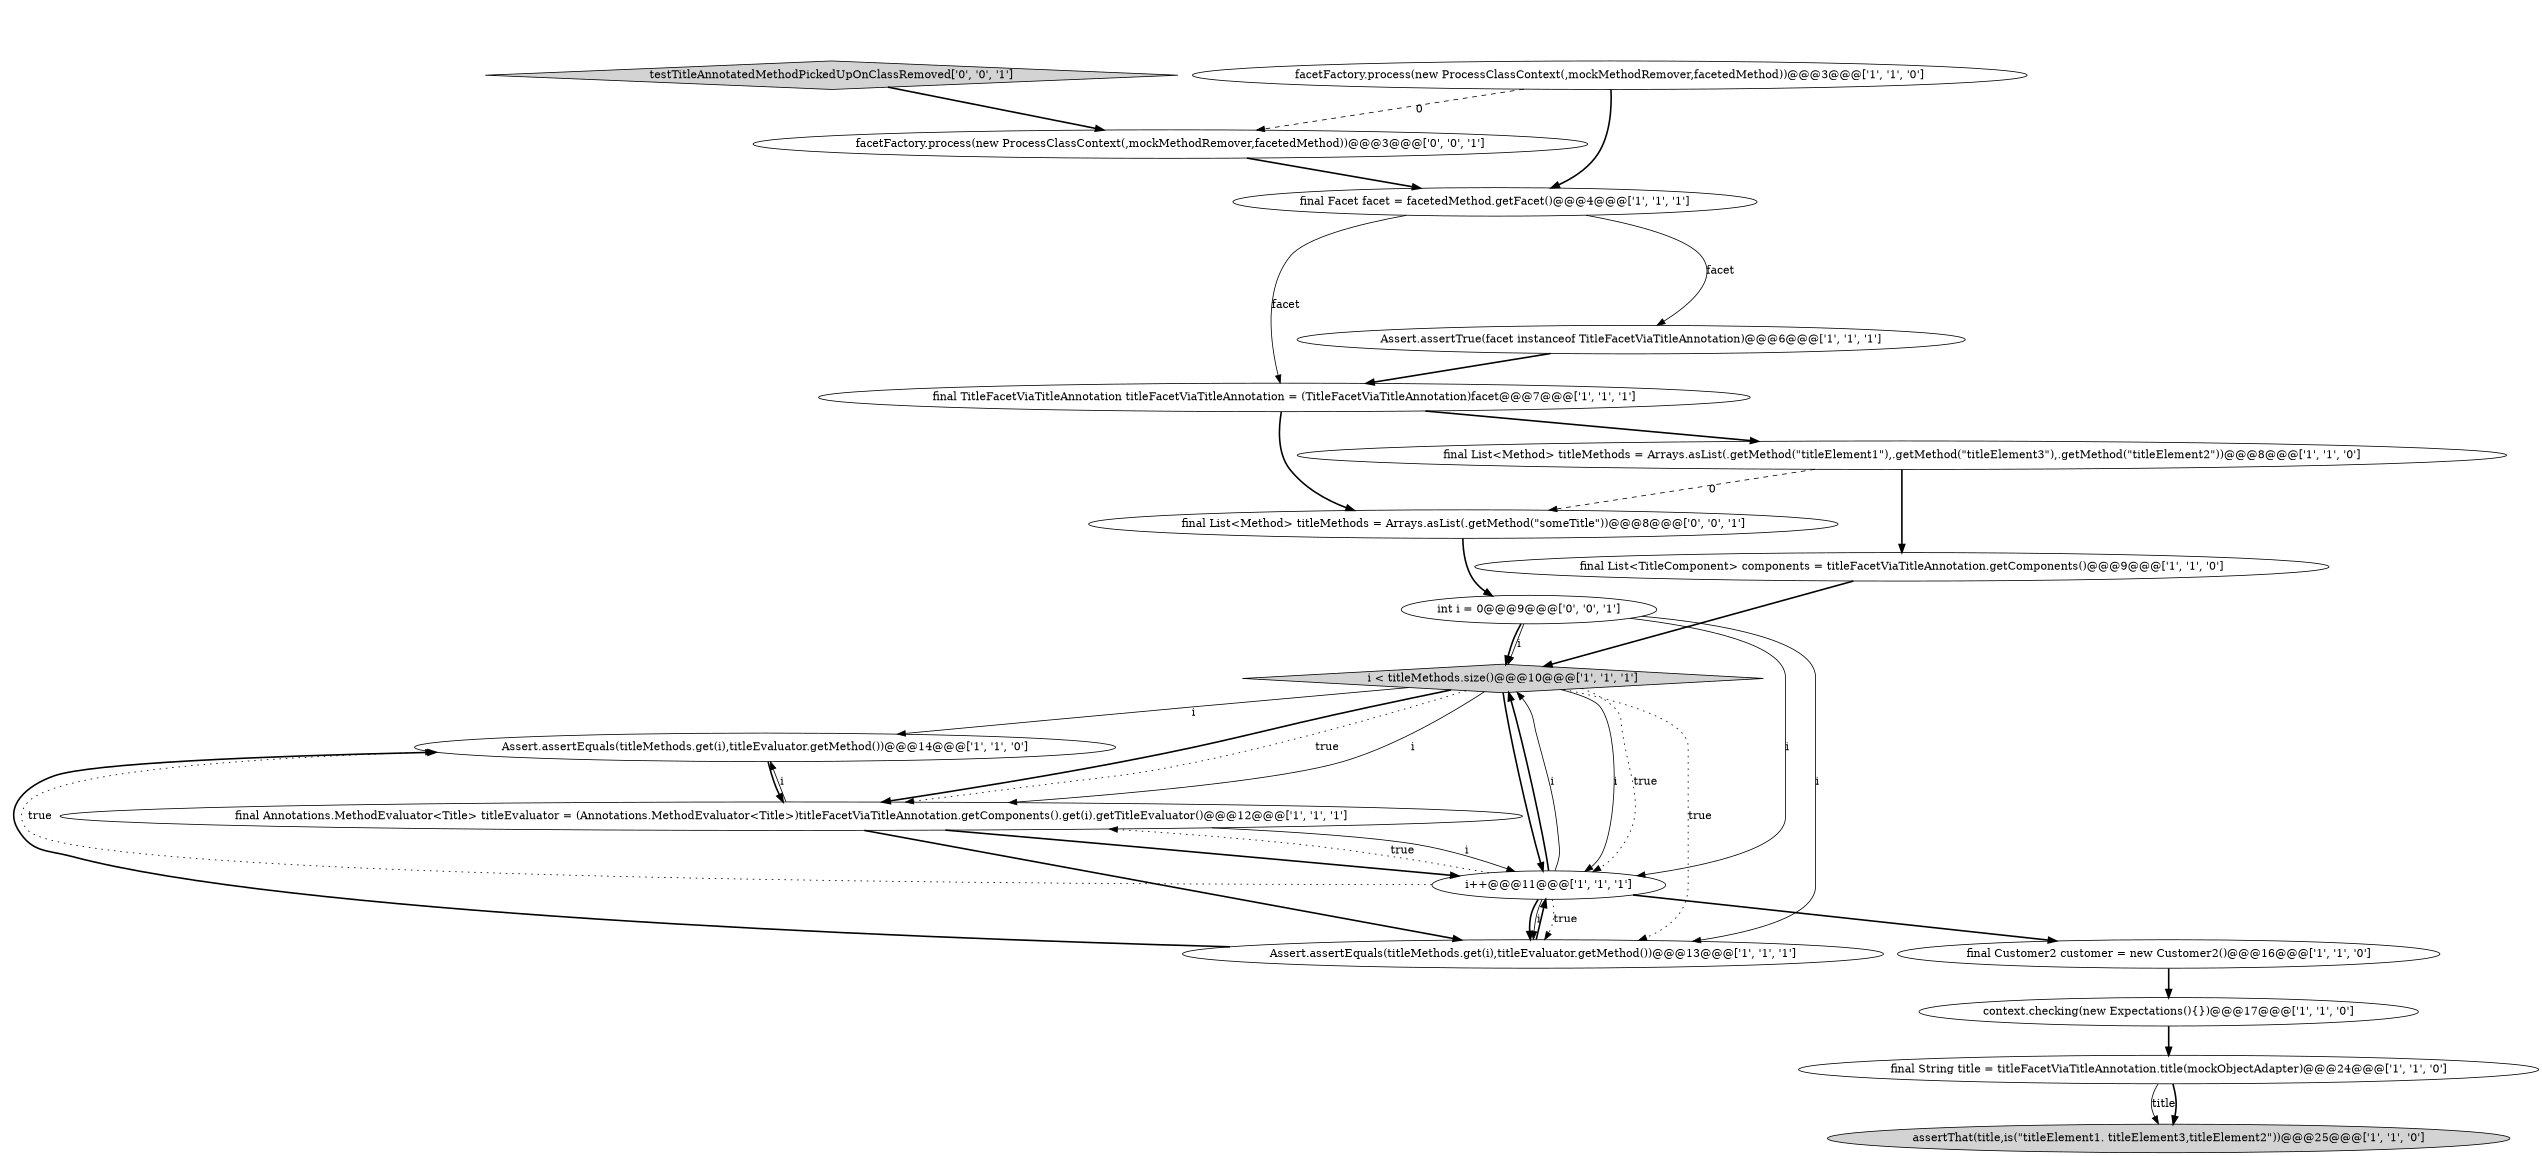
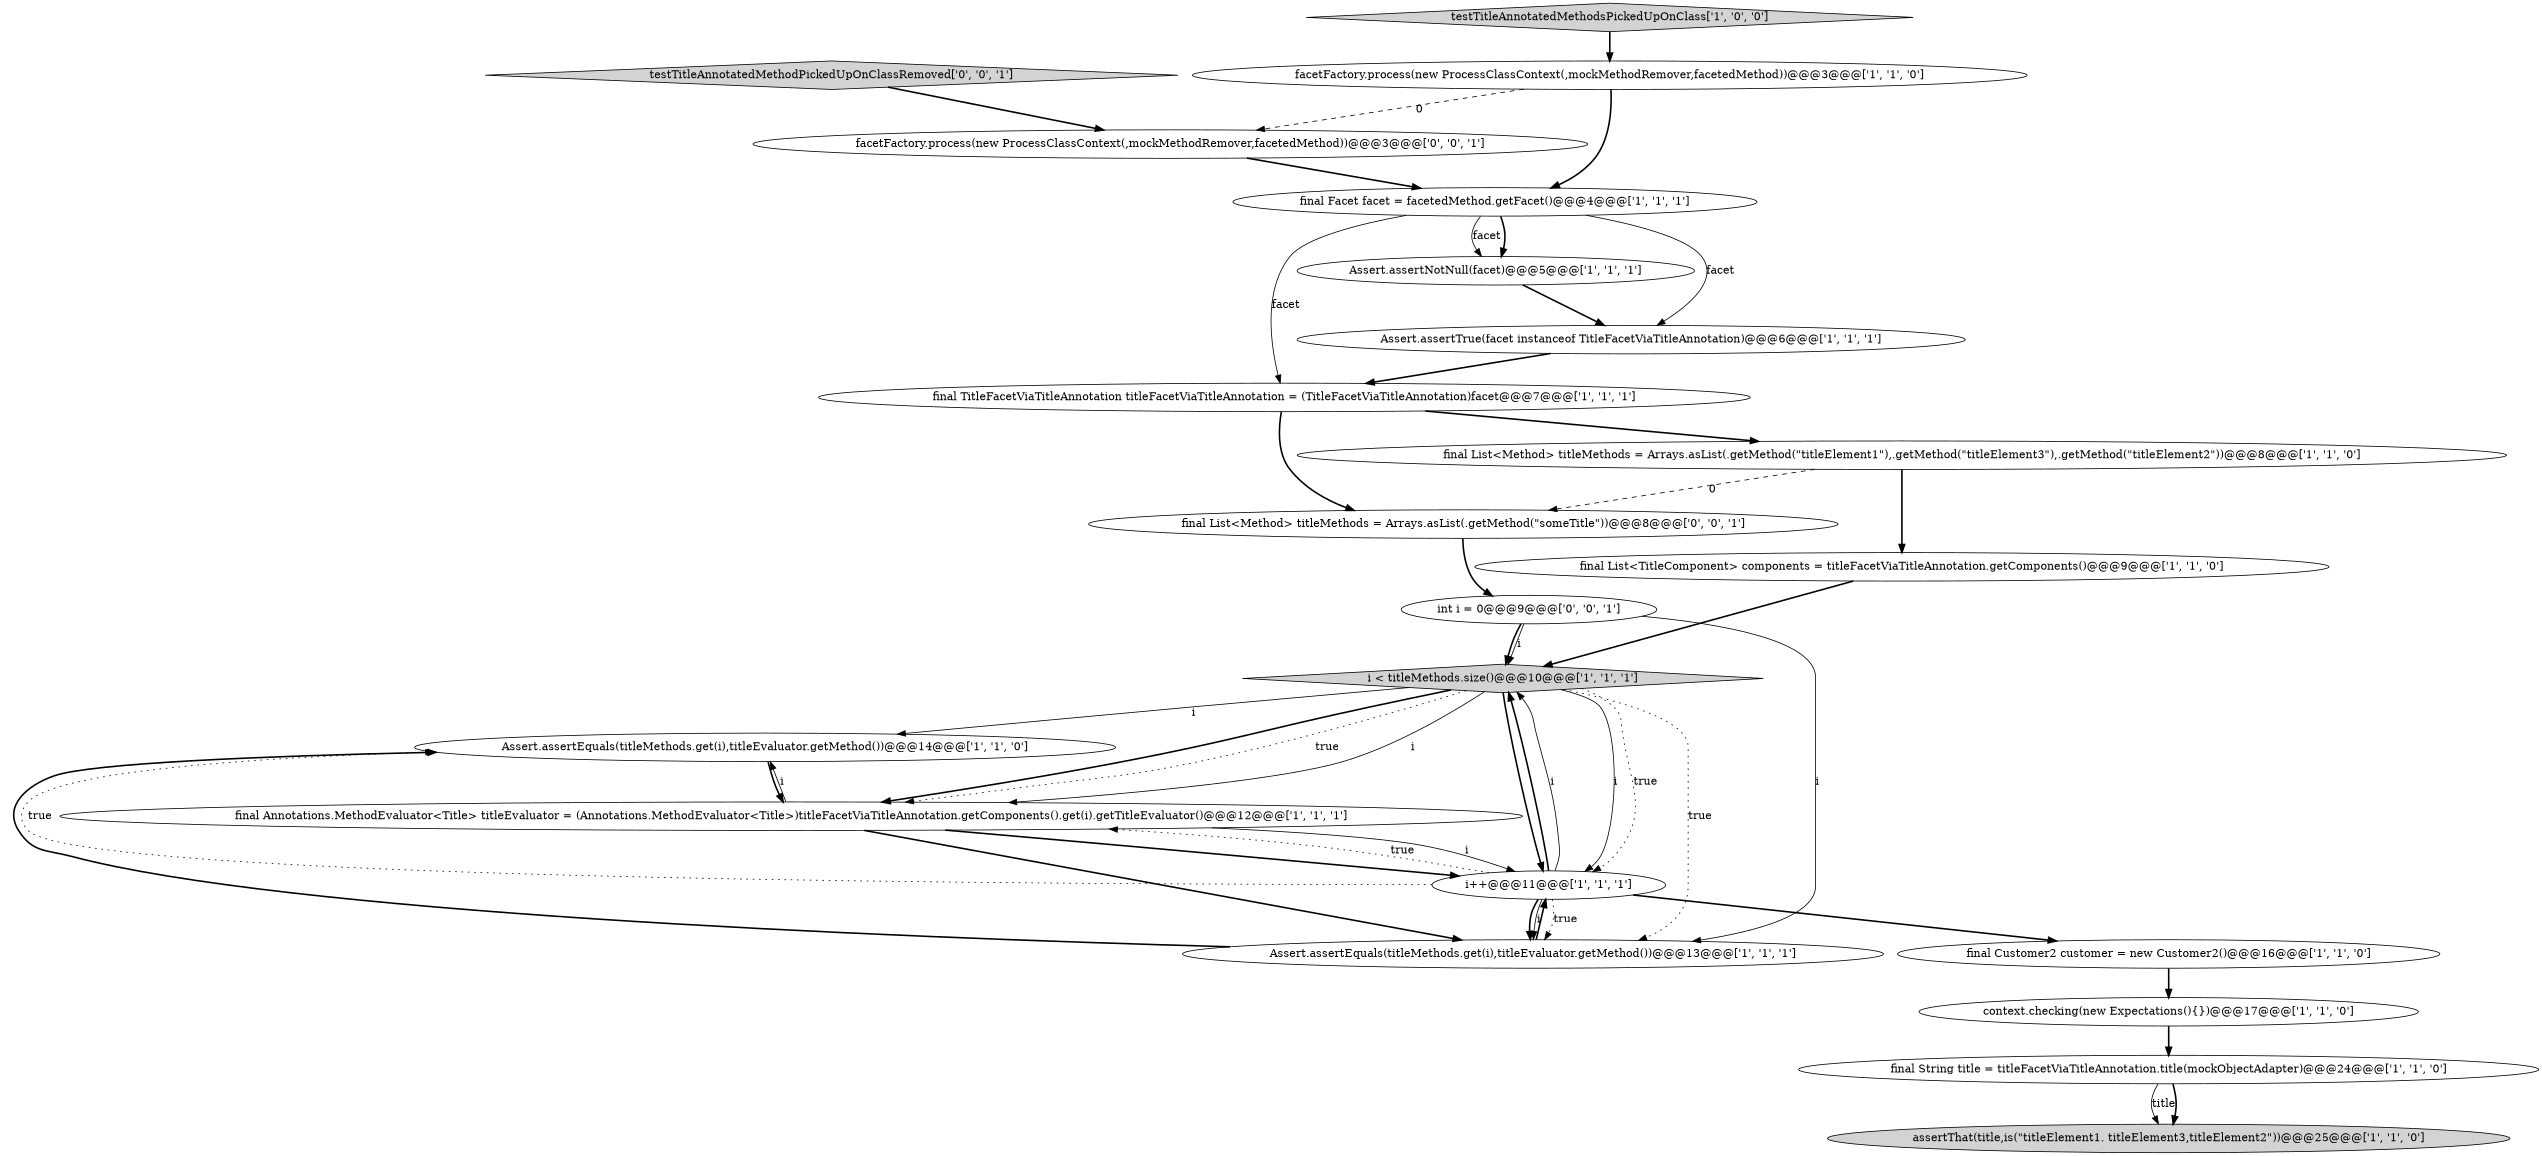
none -> (1610, 17)
none -> (1496, 271)
(1786, 740) -> none
